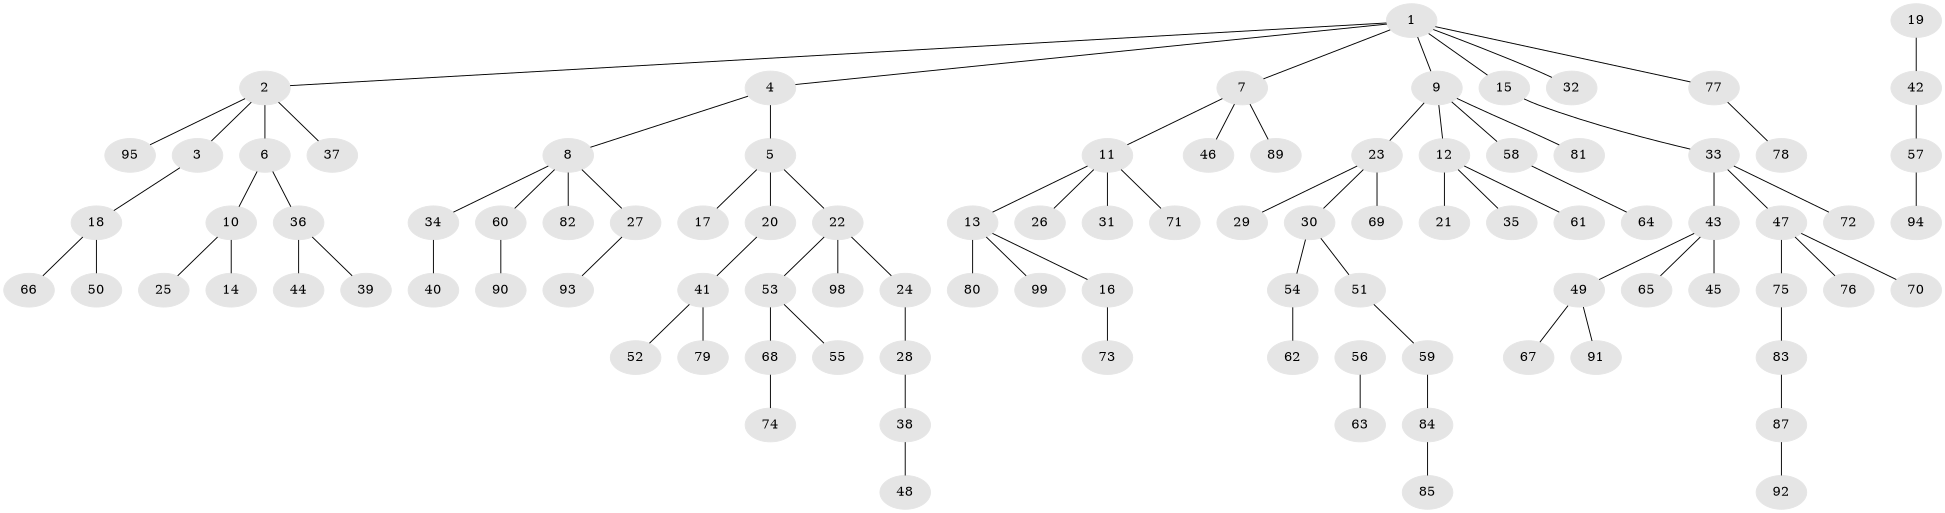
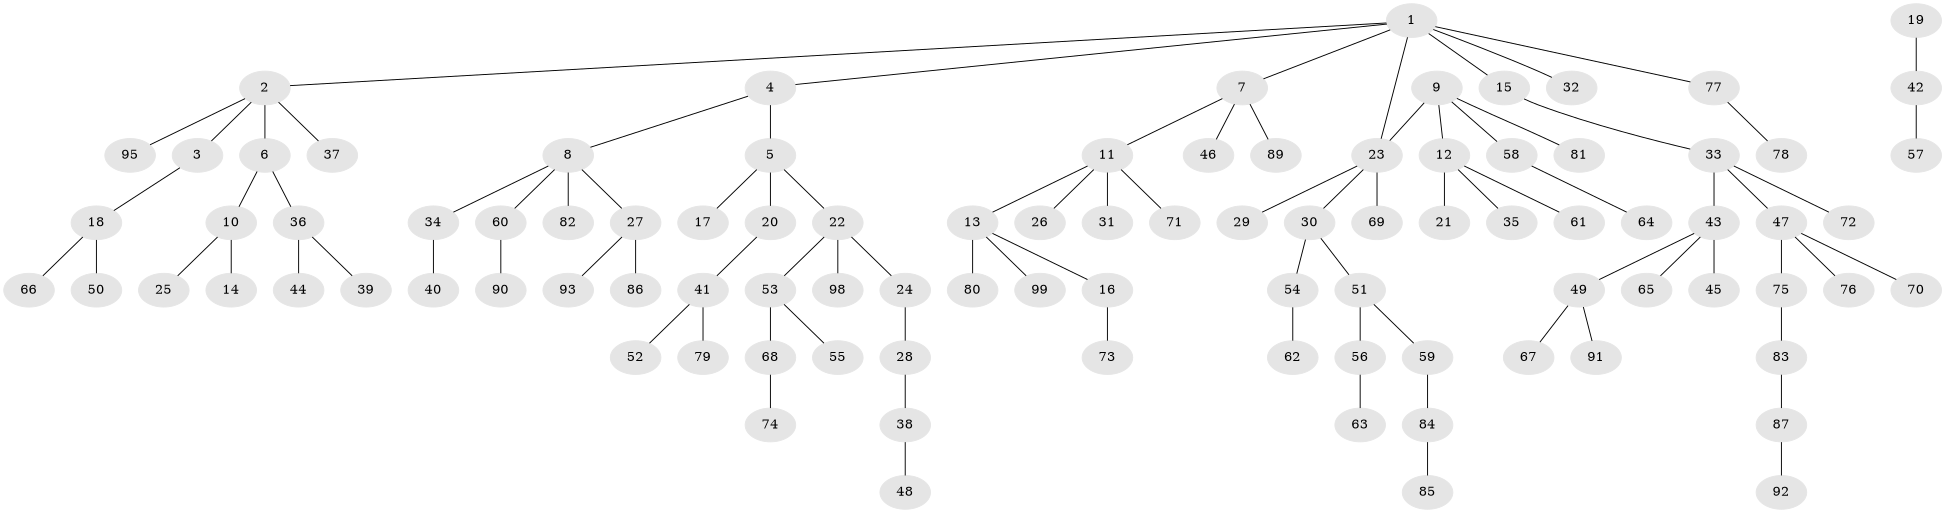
(1424, 54) -> (1394, 88)
(1916, 223) -> none
none -> (636, 290)
none -> (1360, 324)
